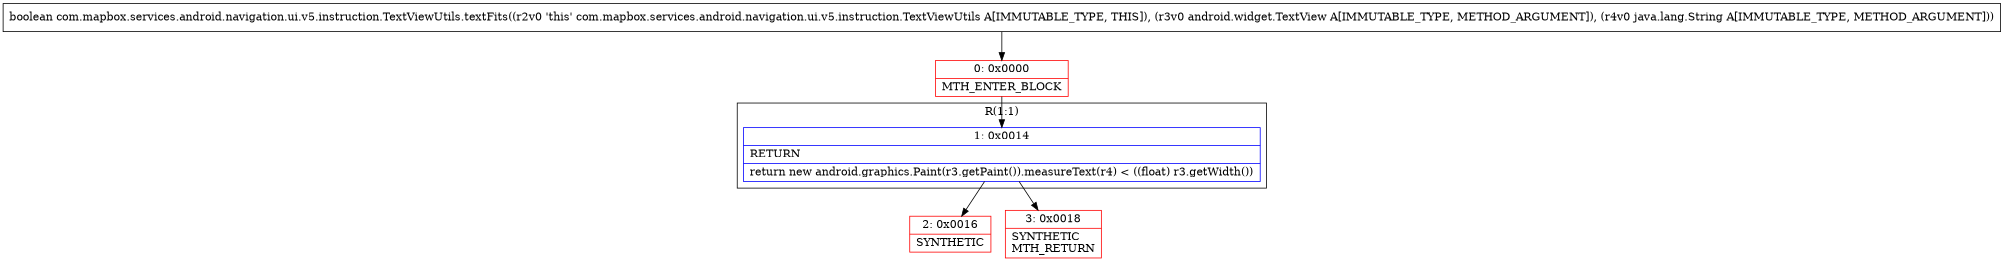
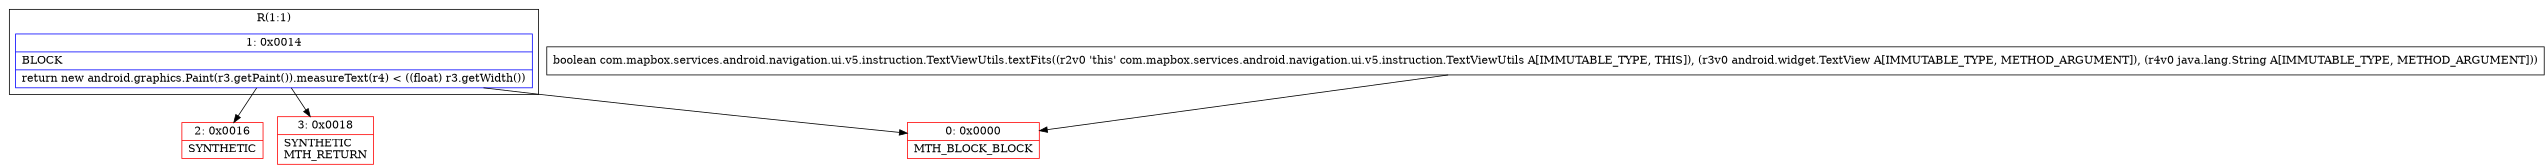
(1002, 87) -> (973, 149)
(1002, 108) -> (691, 111)
(775, 154) -> (42, 60)
